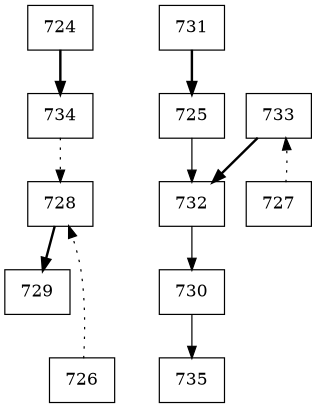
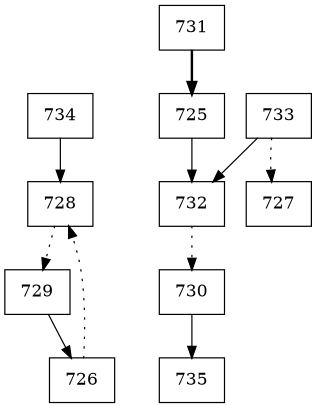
(60, 28) -> none
(60, 154) -> (60, 154)
(240, 156) -> (240, 156)
(287, 166) -> (271, 154)
(50, 242) -> (50, 242)
(192, 242) -> (192, 242)
none -> (57, 331)
